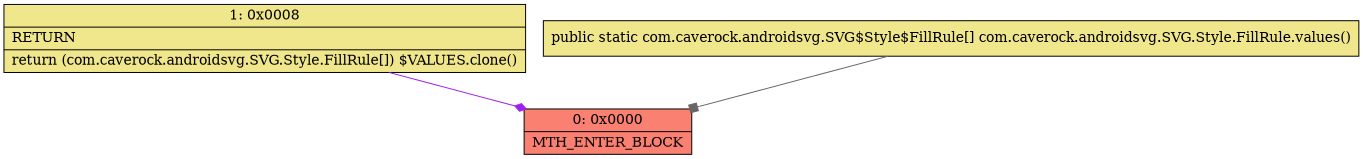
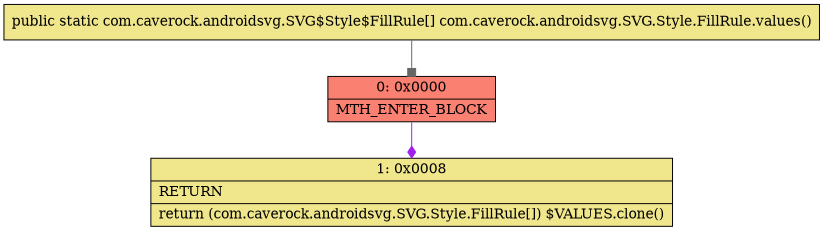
(452, 89) -> (412, 134)
